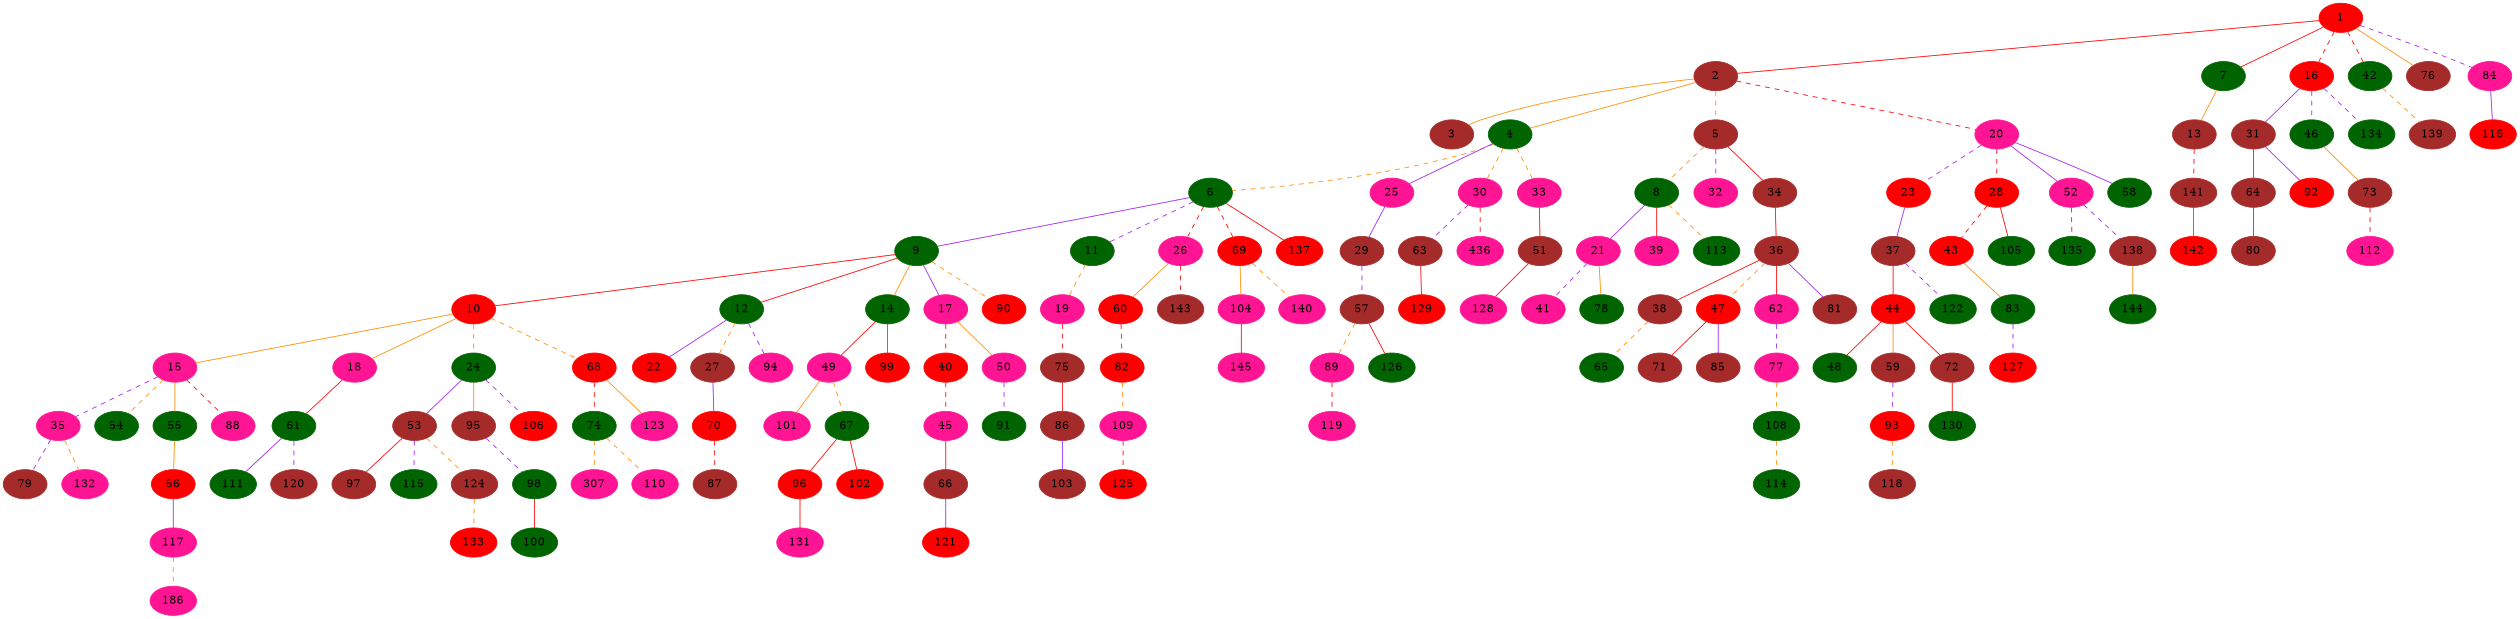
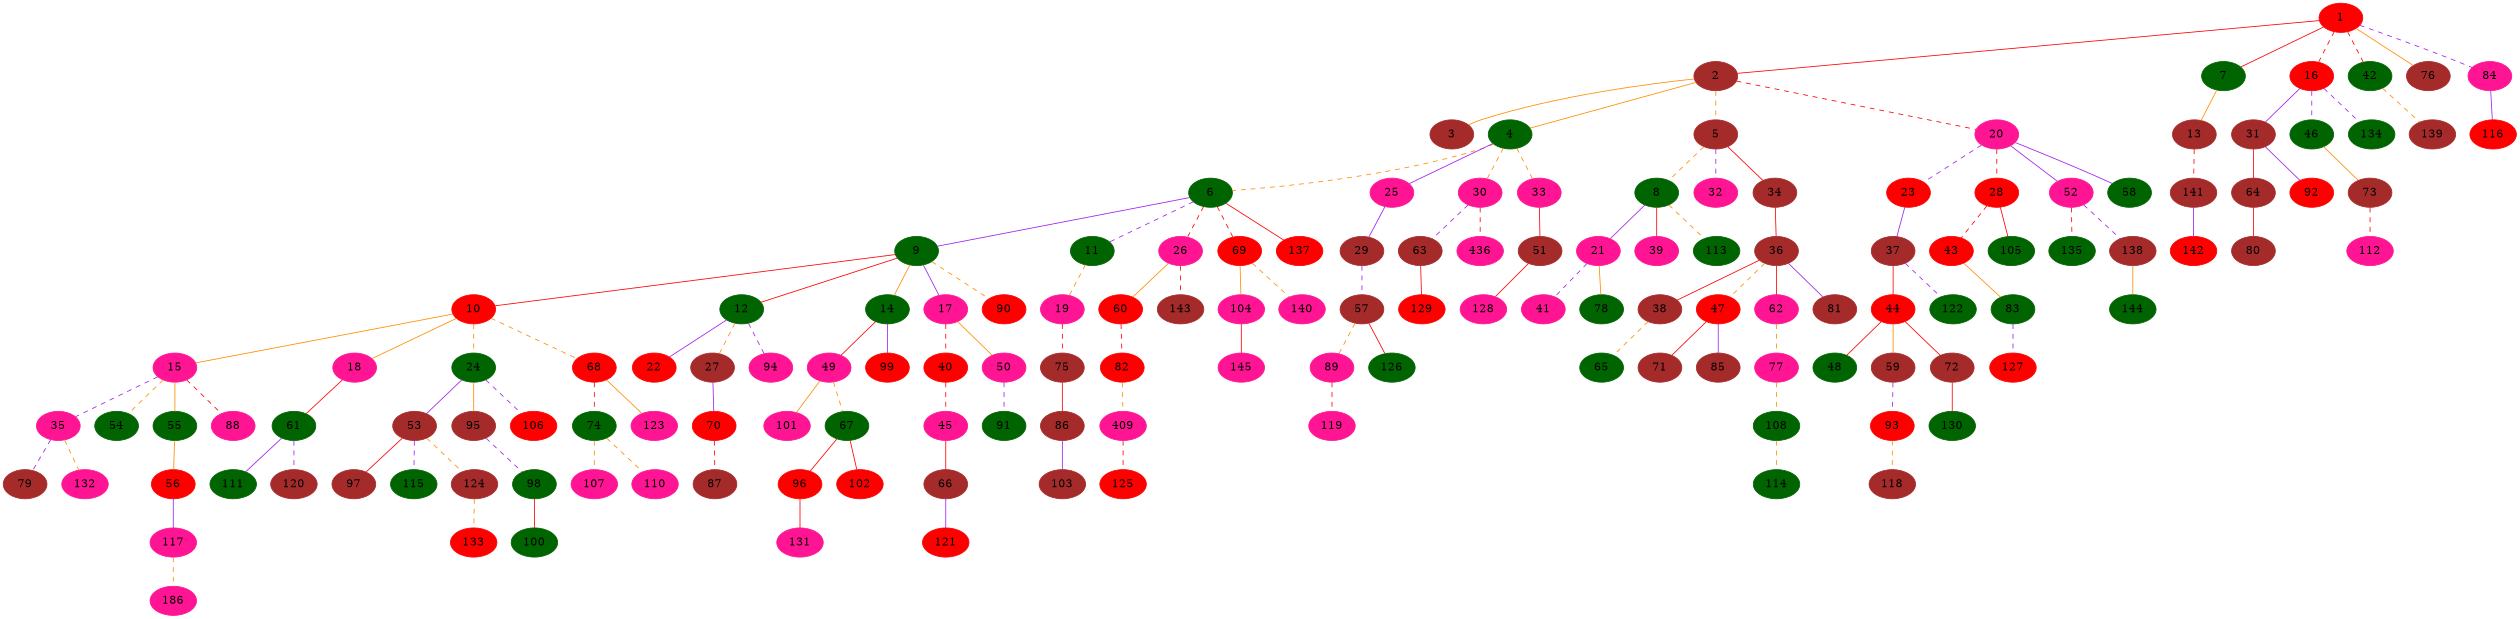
(1777, 339) -> (1777, 339)
(1123, 426) -> (1123, 426)
(594, 484) -> (594, 484)
